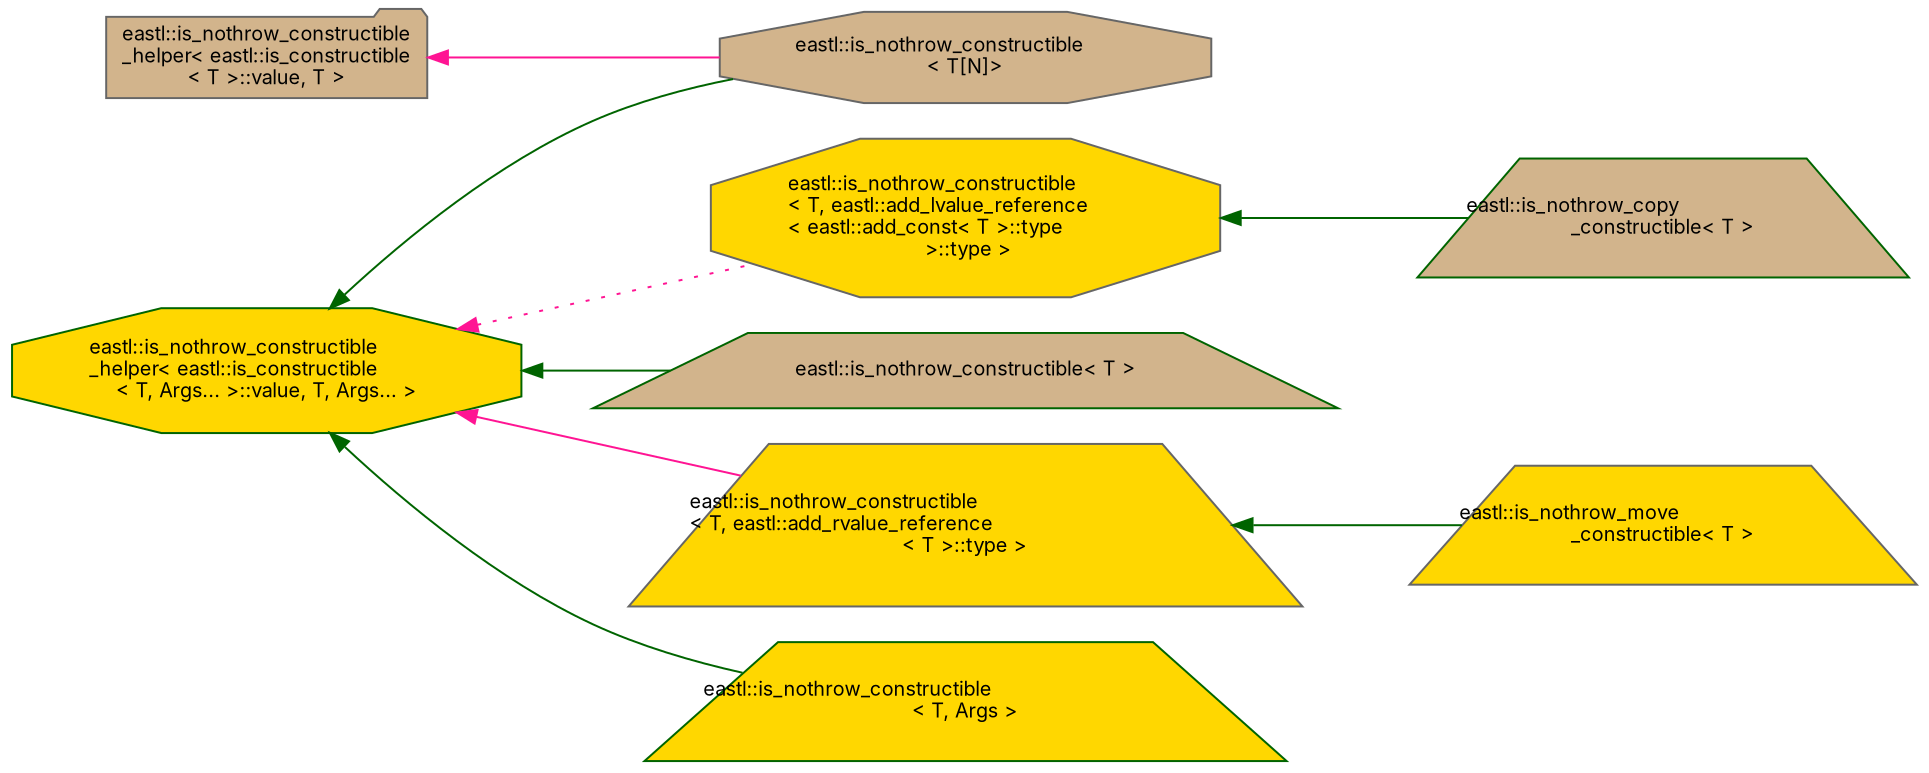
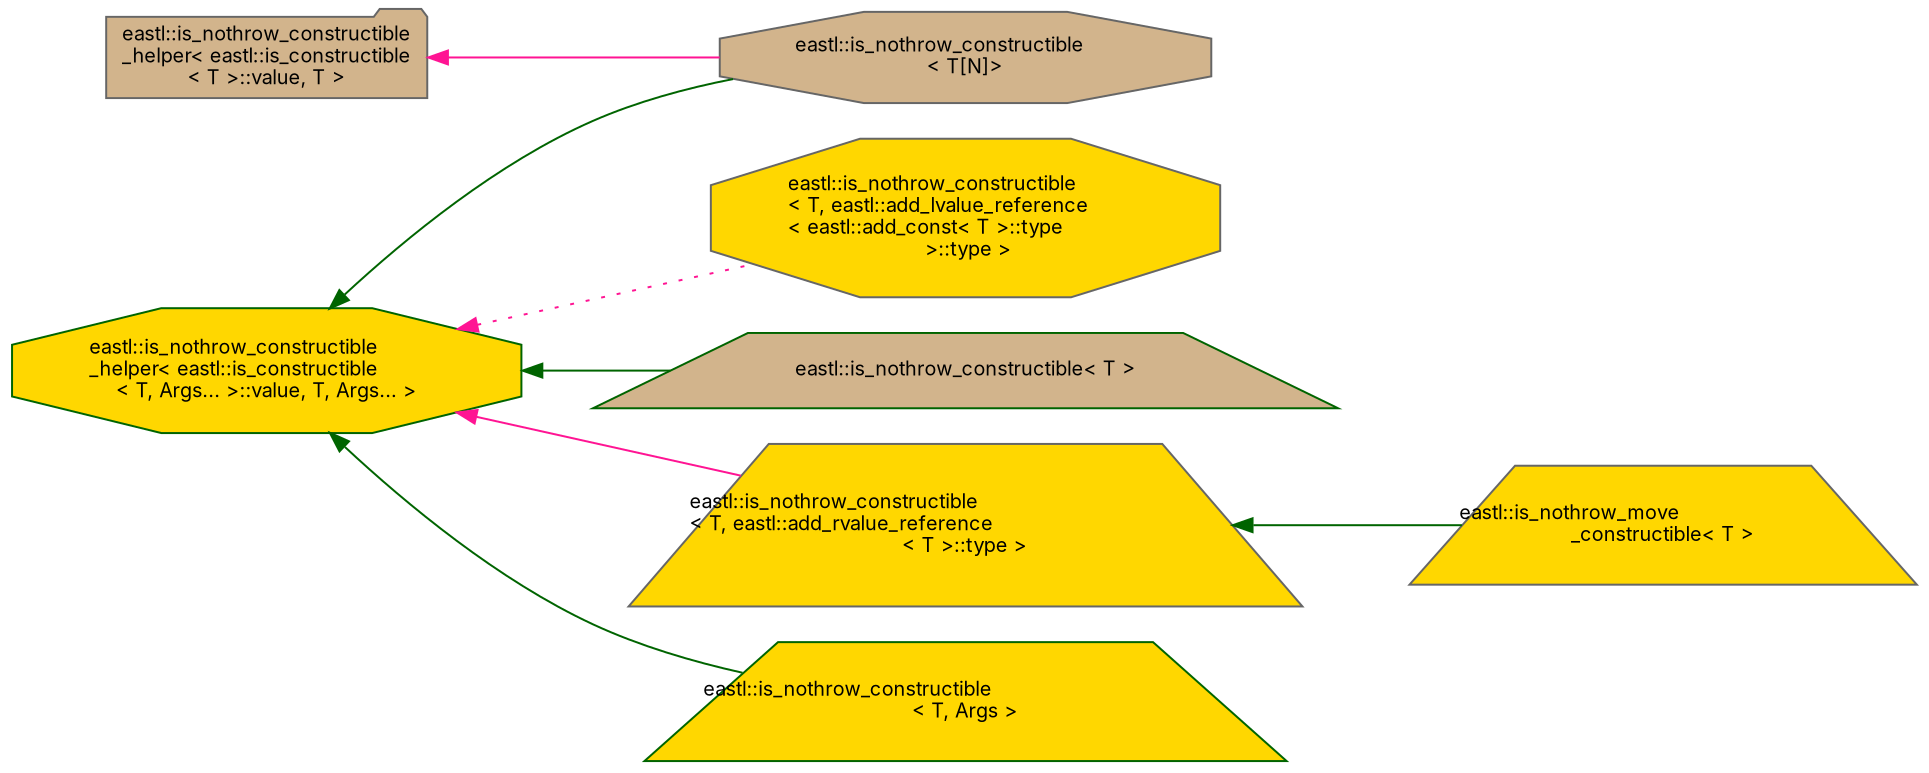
(1663, 218) -> none
